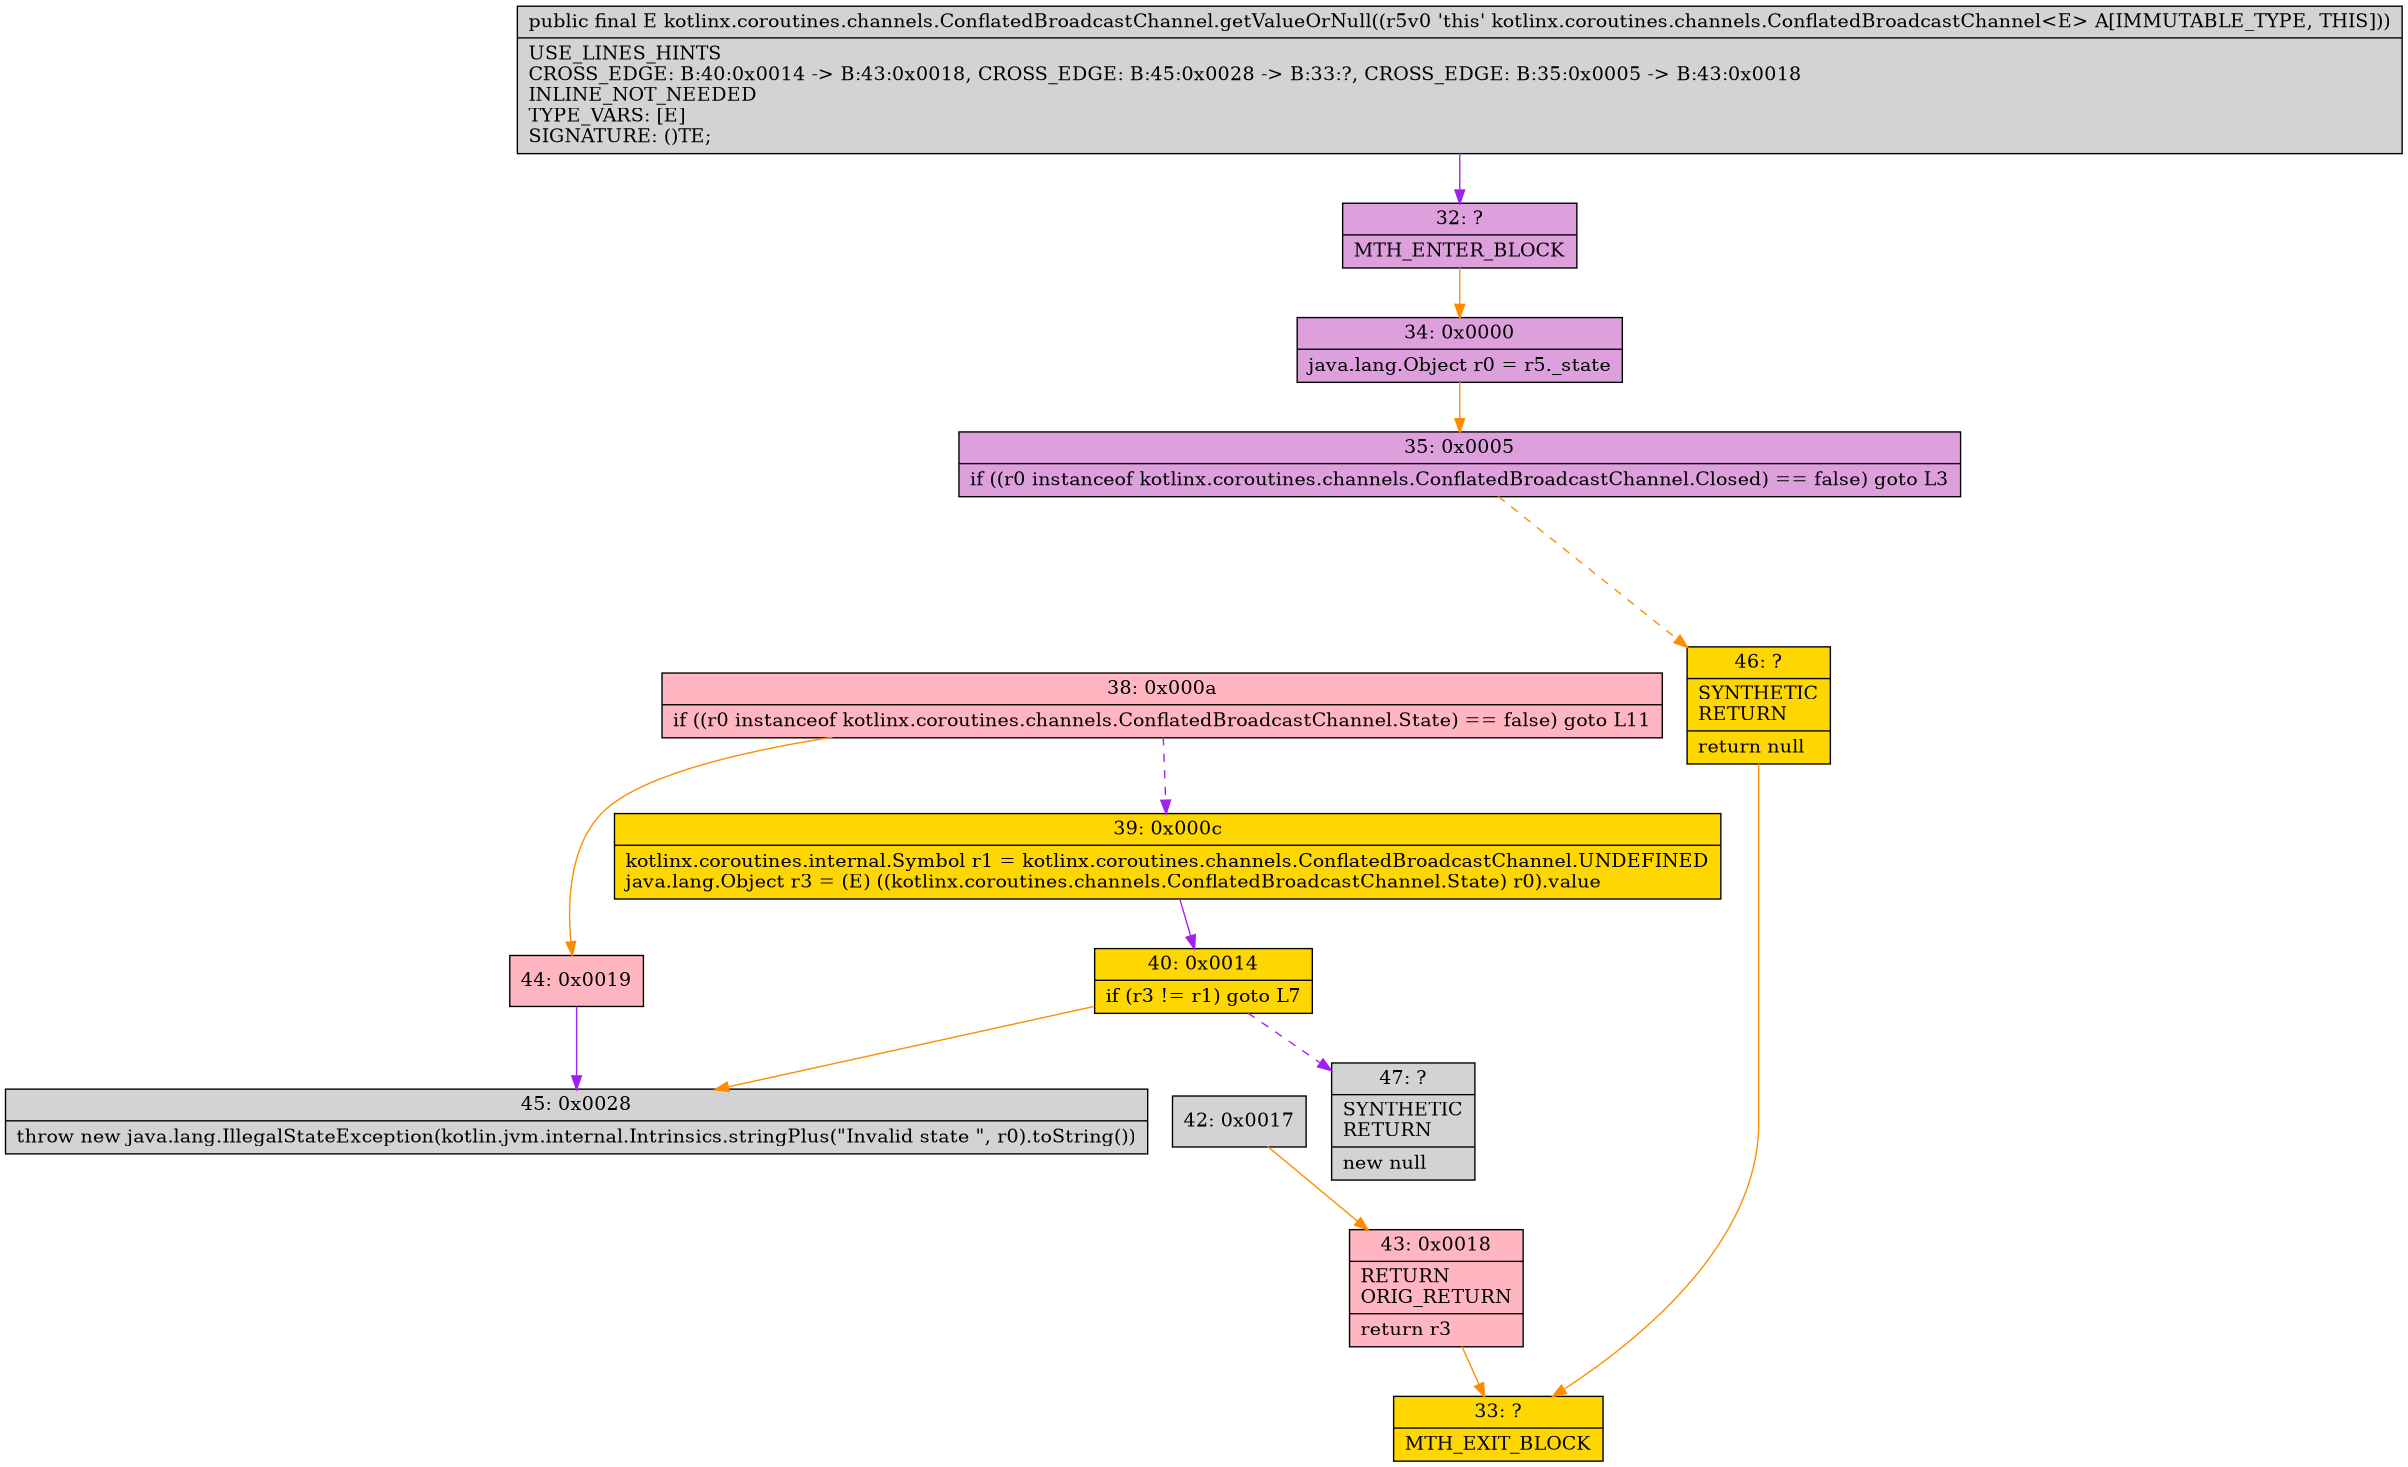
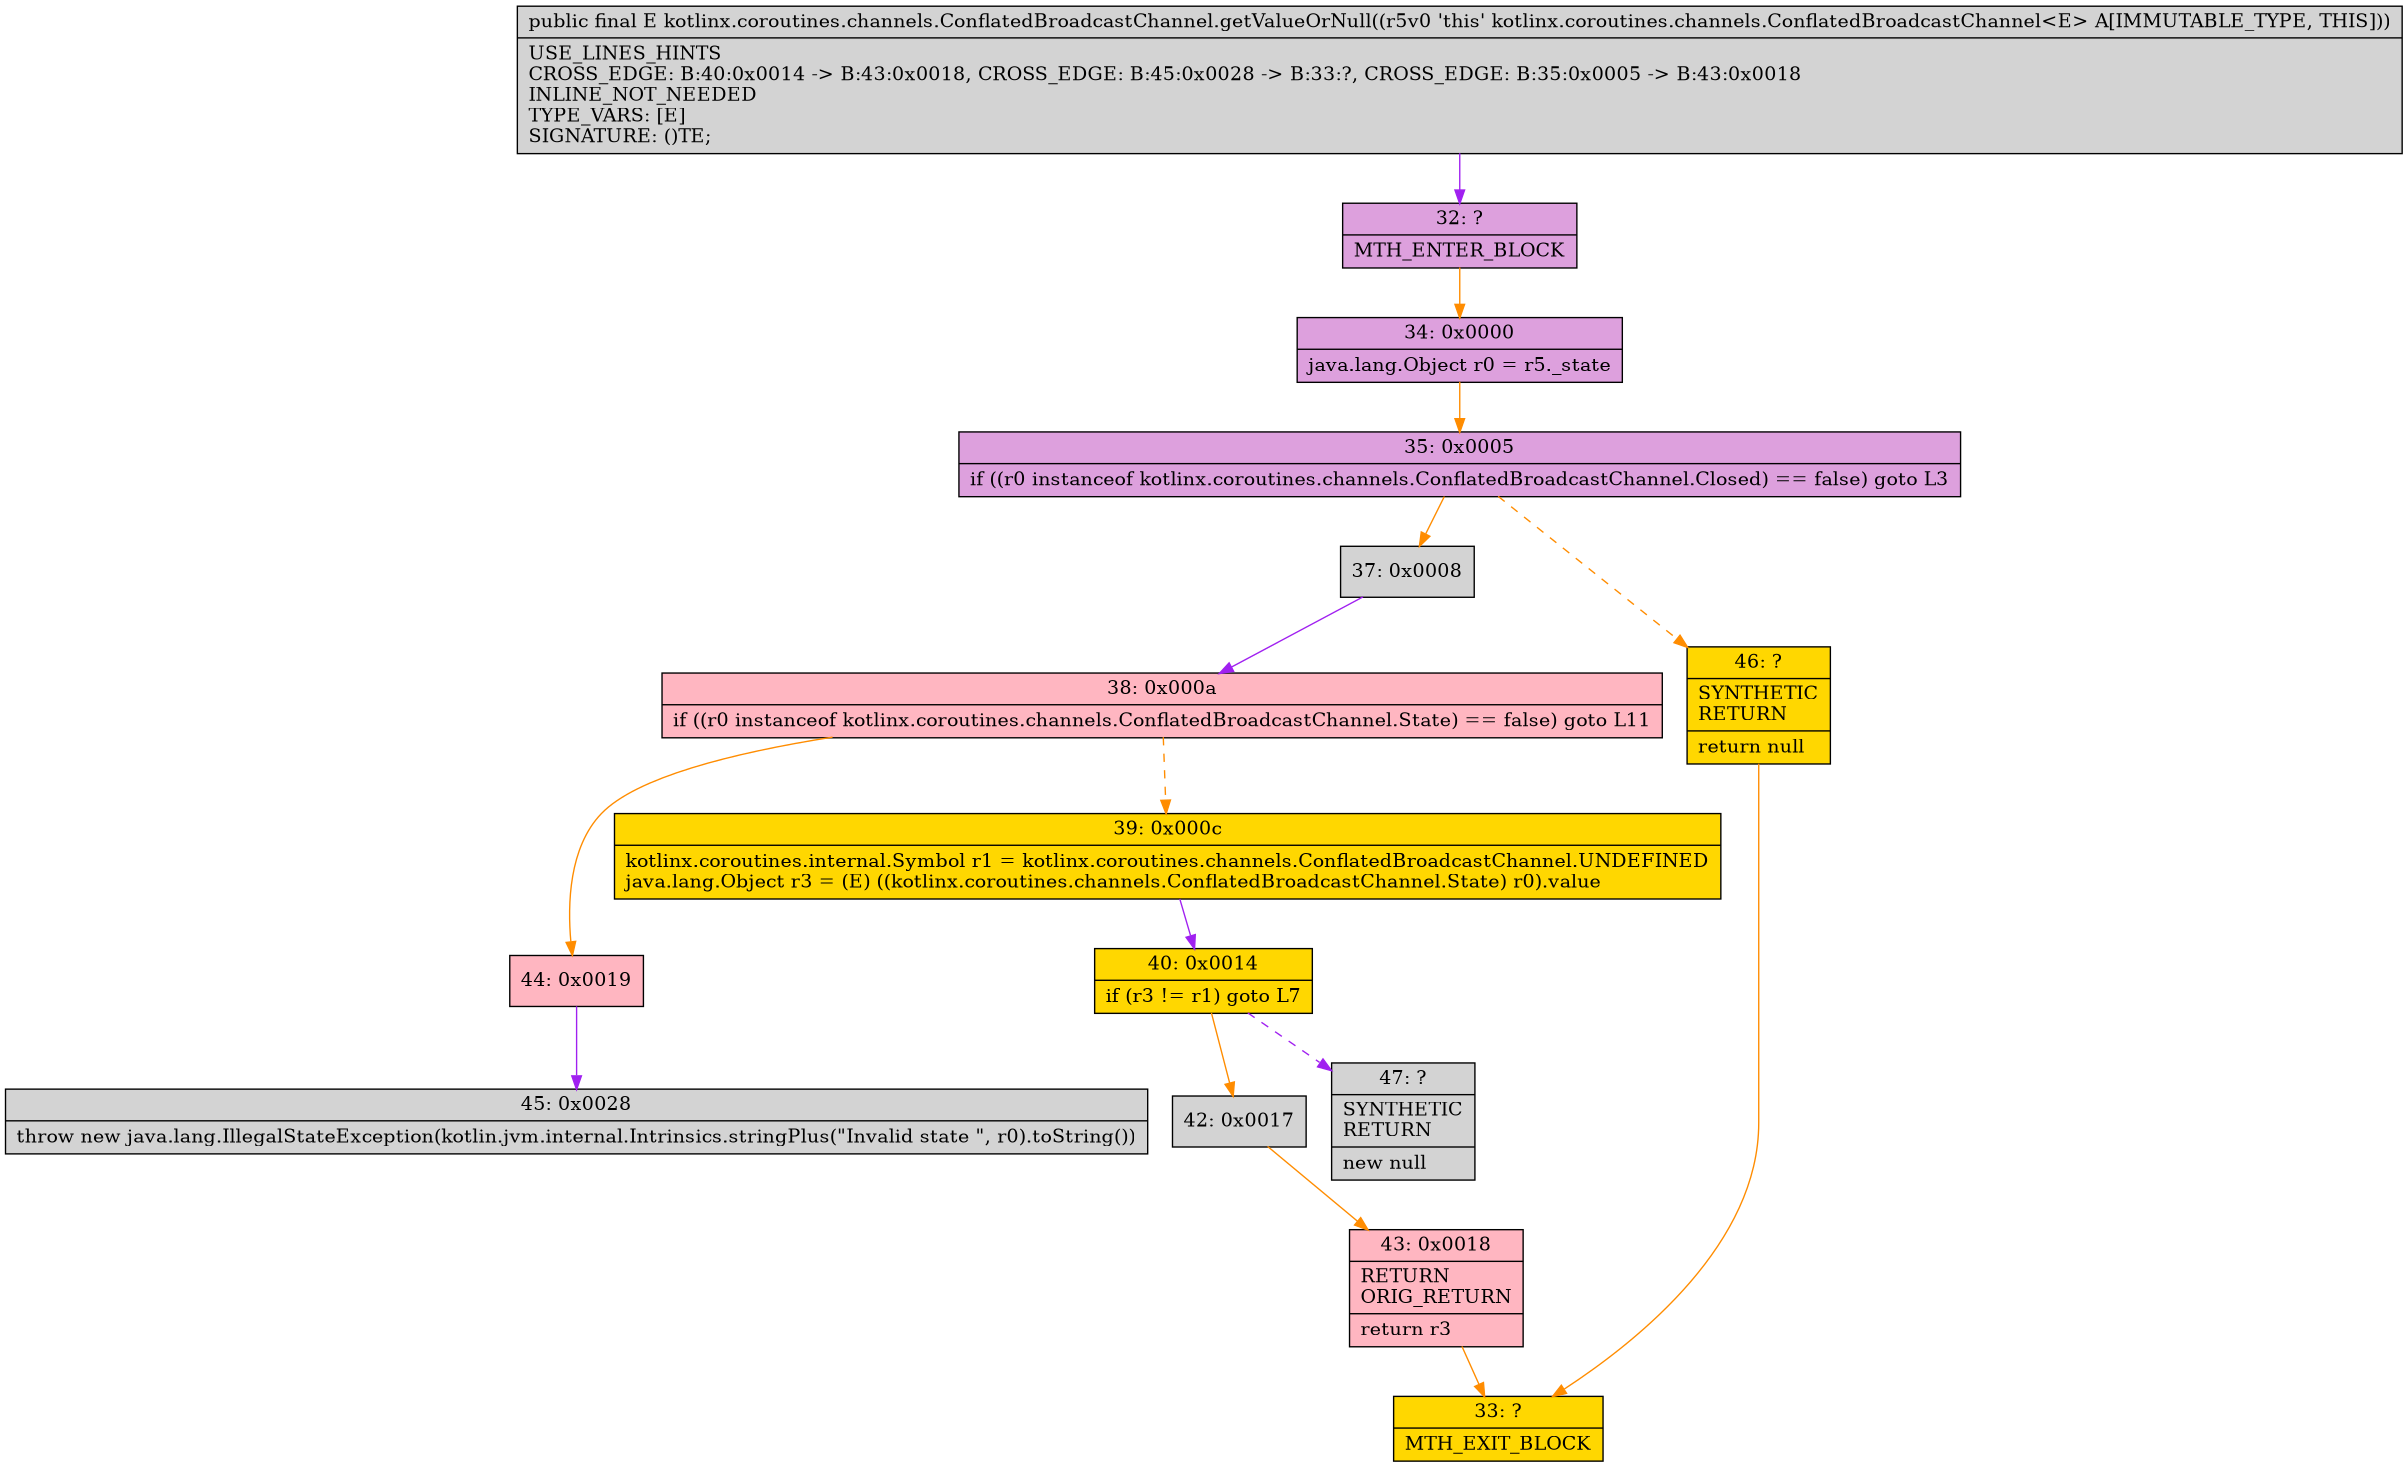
none -> (1407, 572)
(1164, 768) -> (1164, 768)
(911, 1047) -> (1221, 1048)
